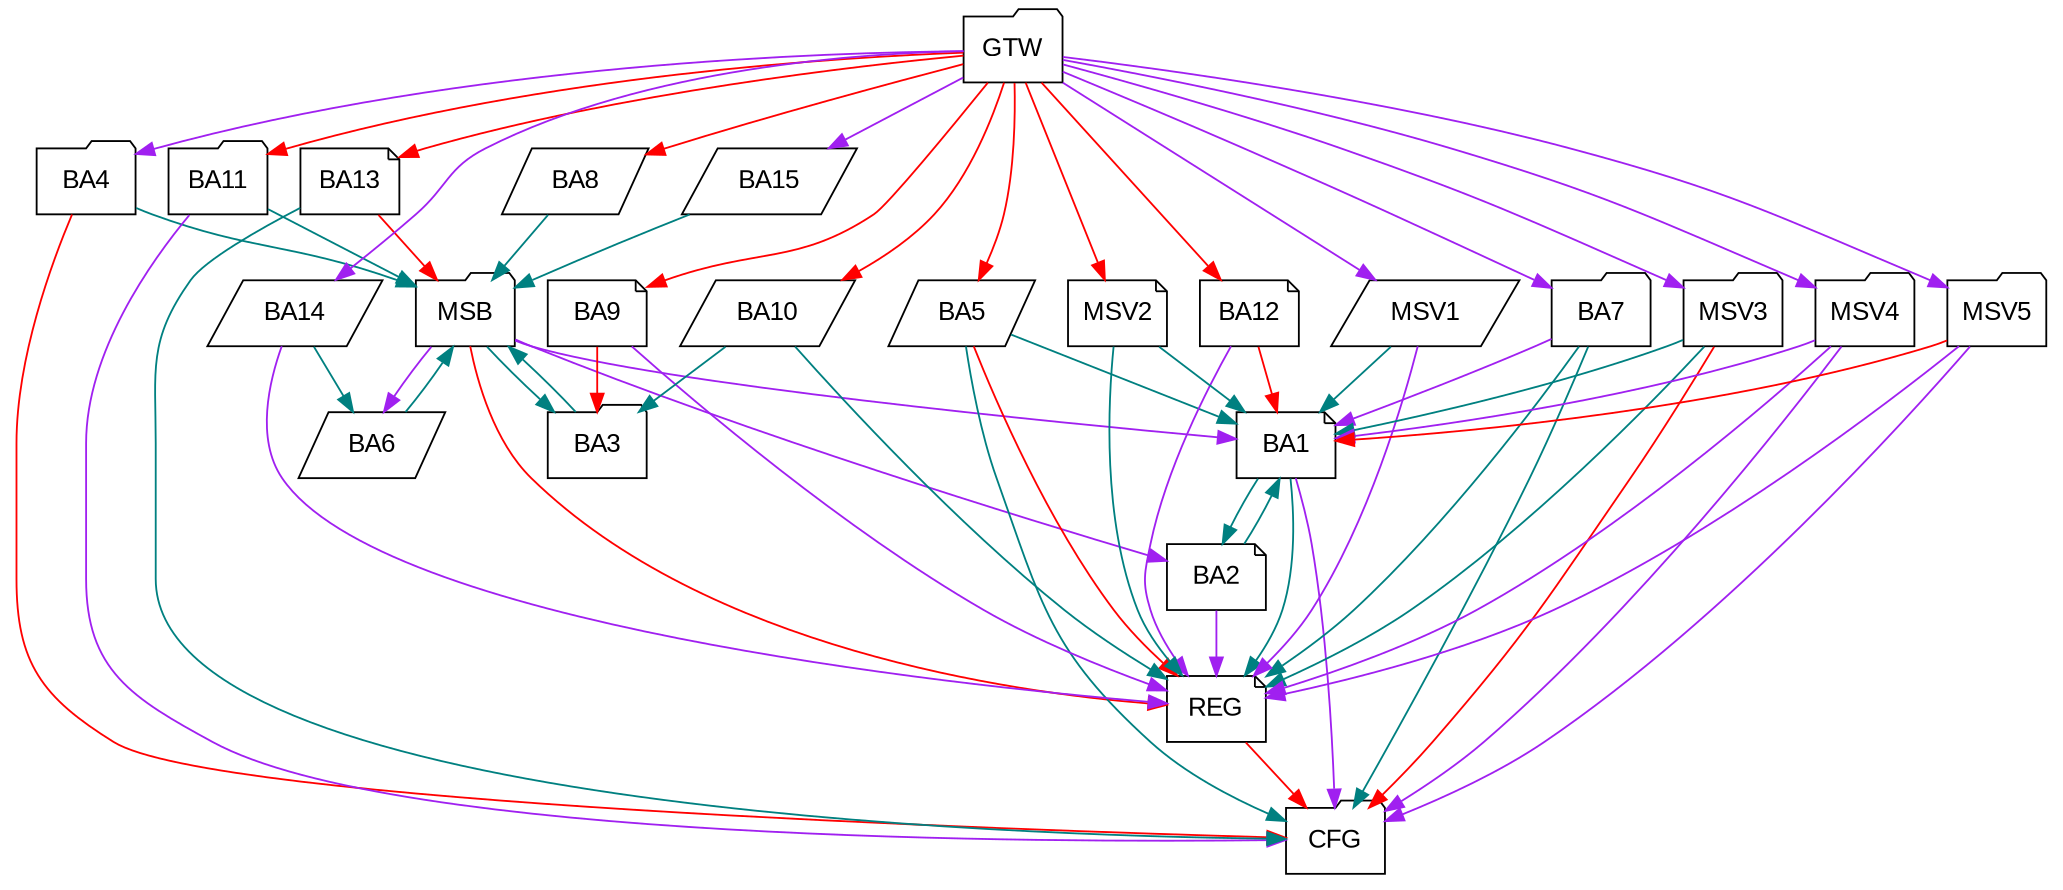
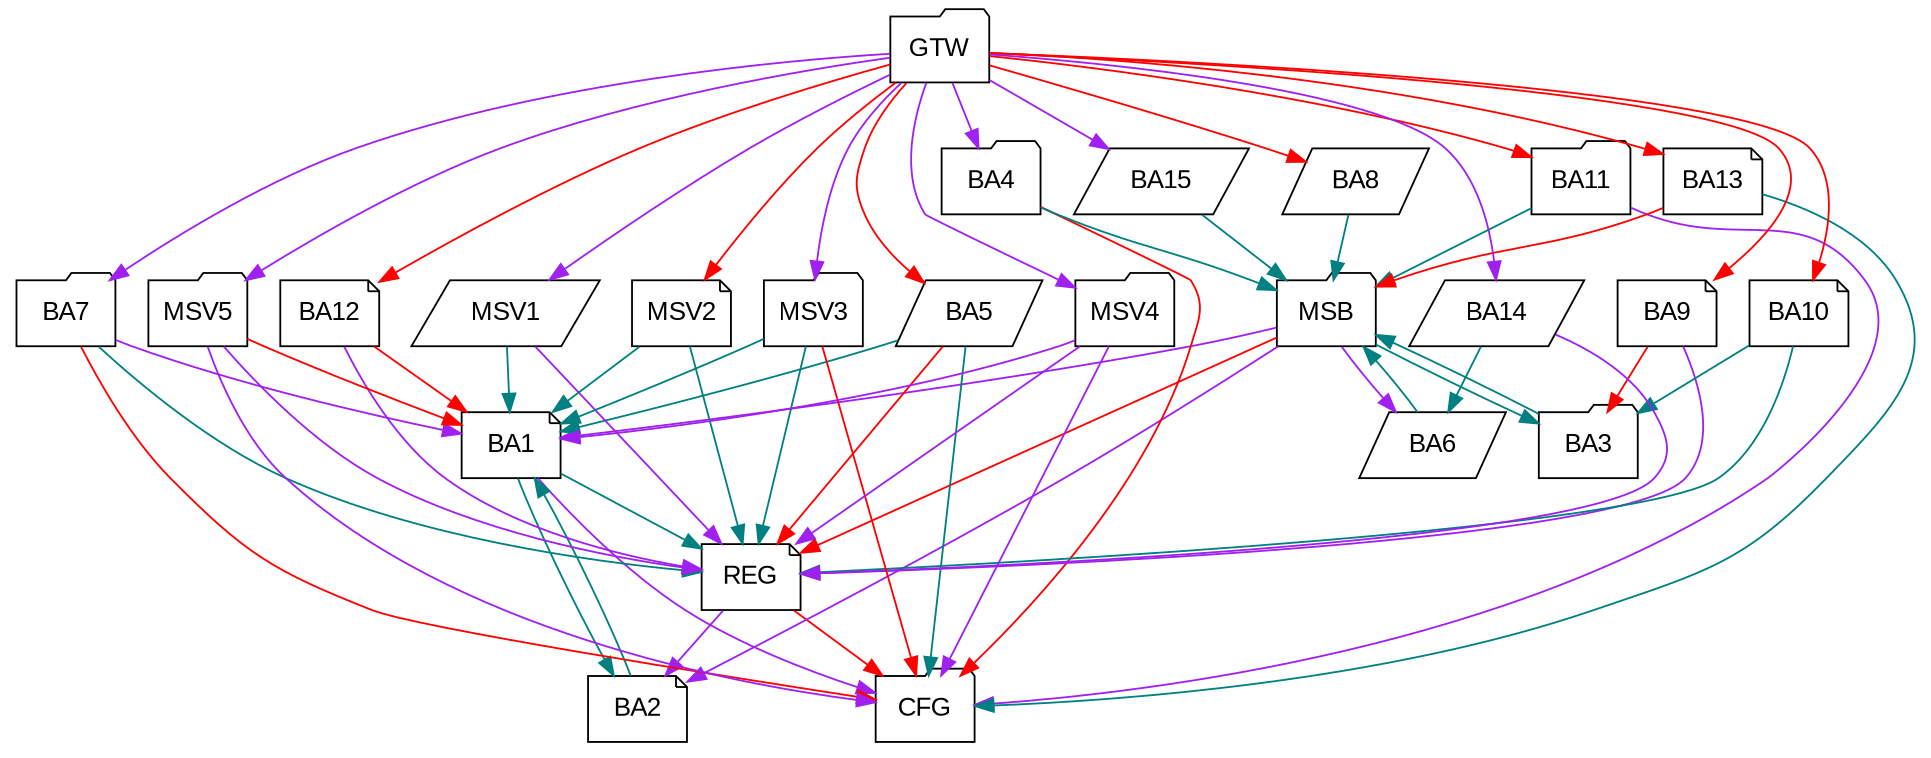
(768, 313) -> (1799, 313)
(1482, 572) -> (415, 621)
(1216, 634) -> (700, 636)
